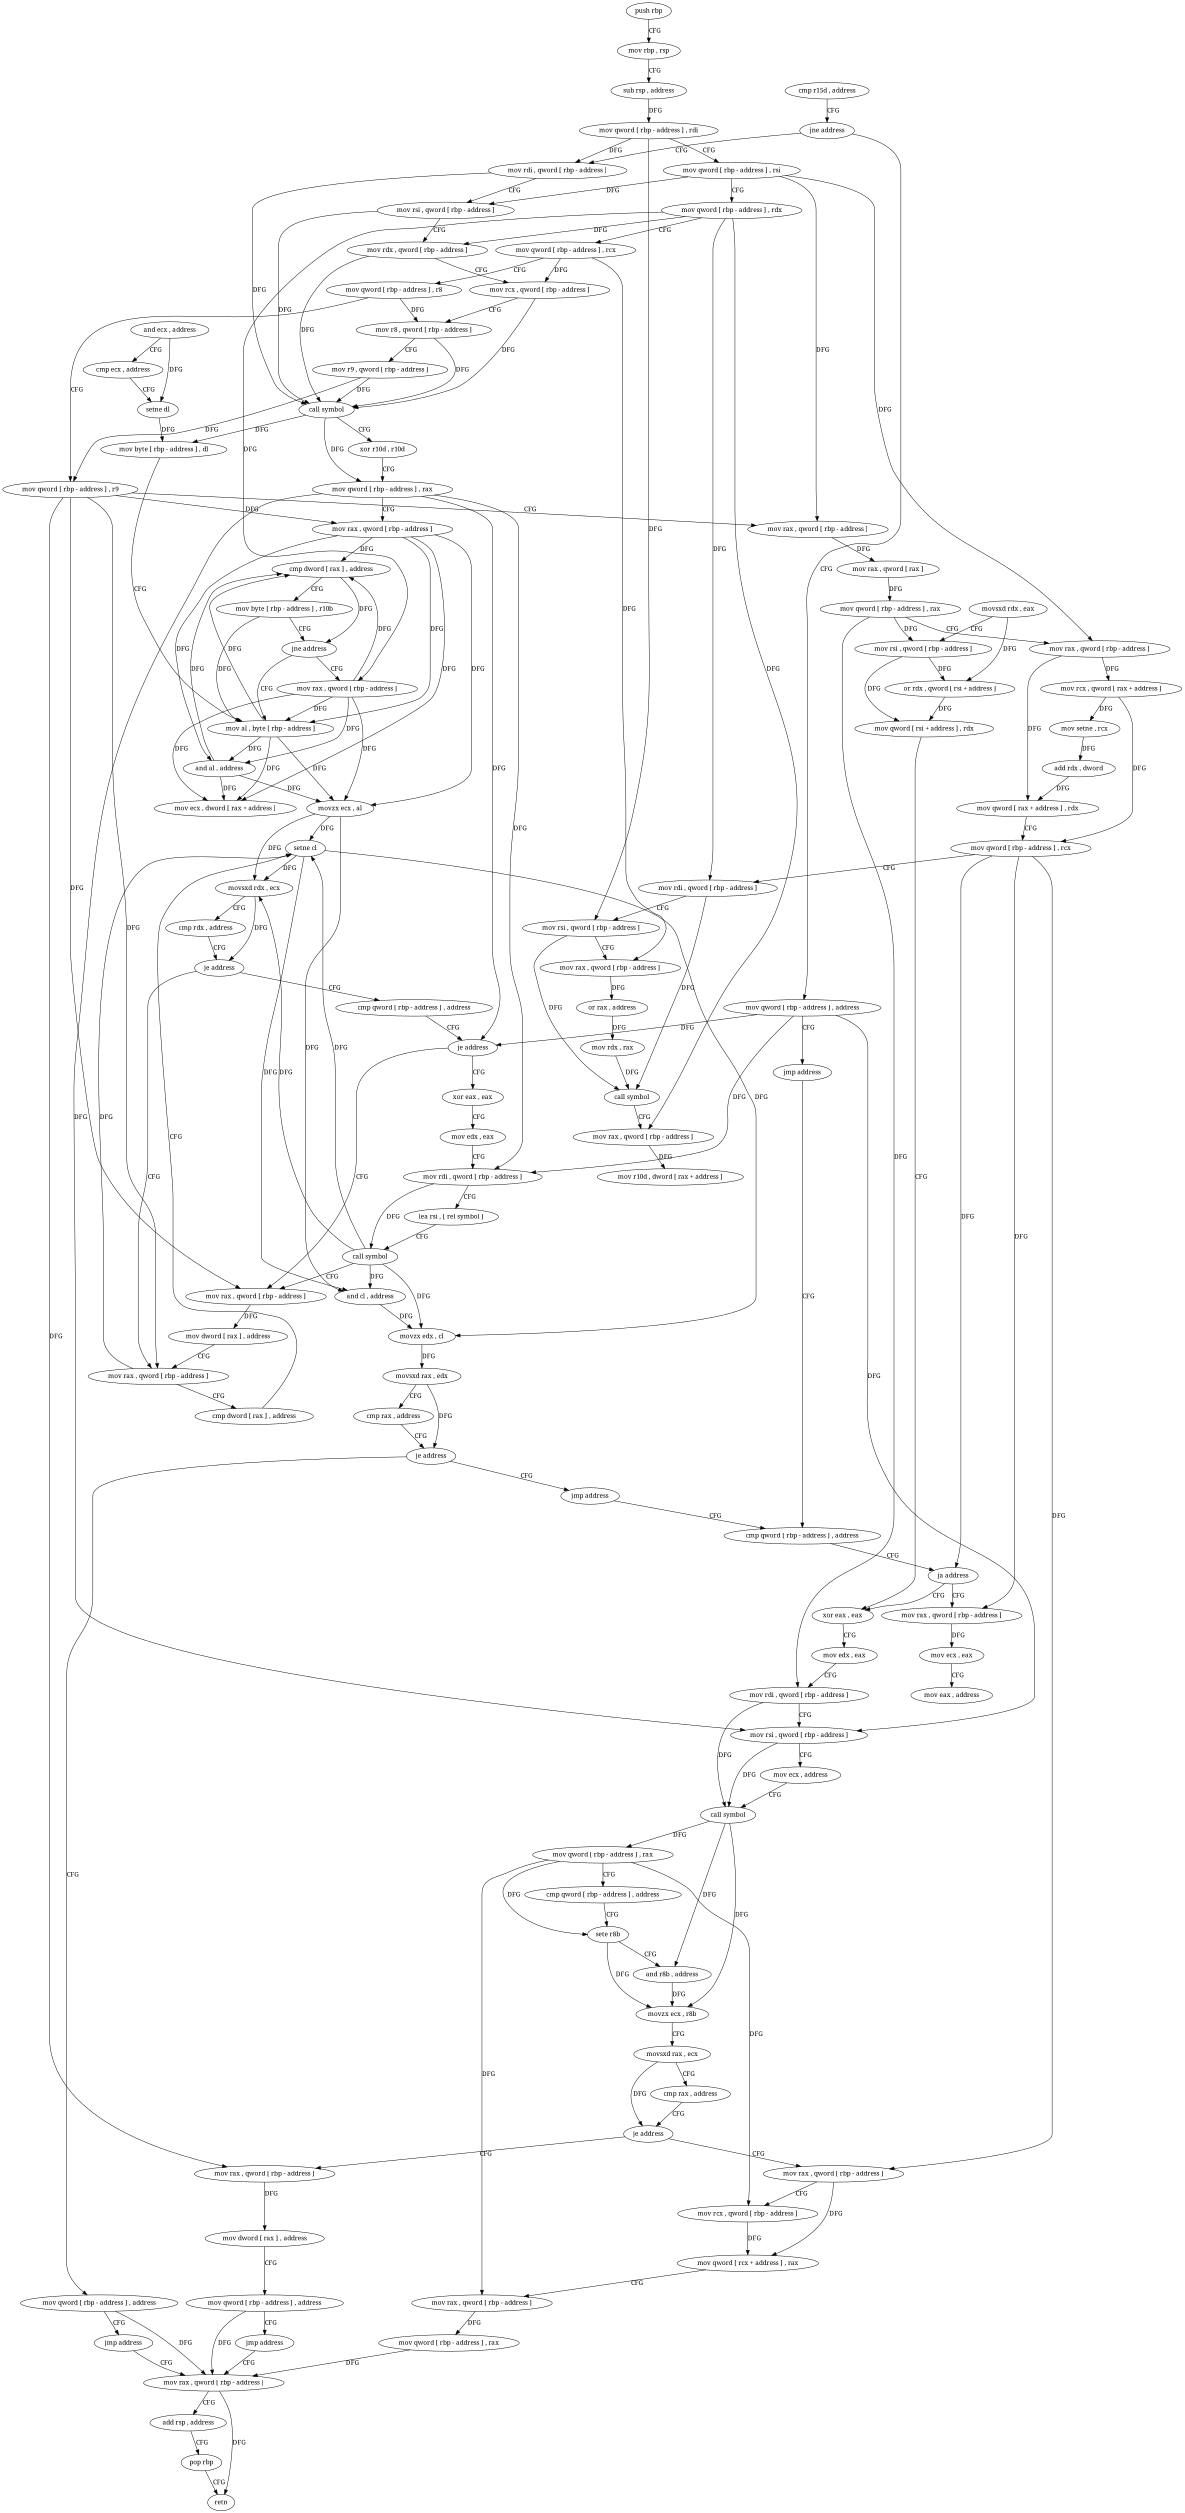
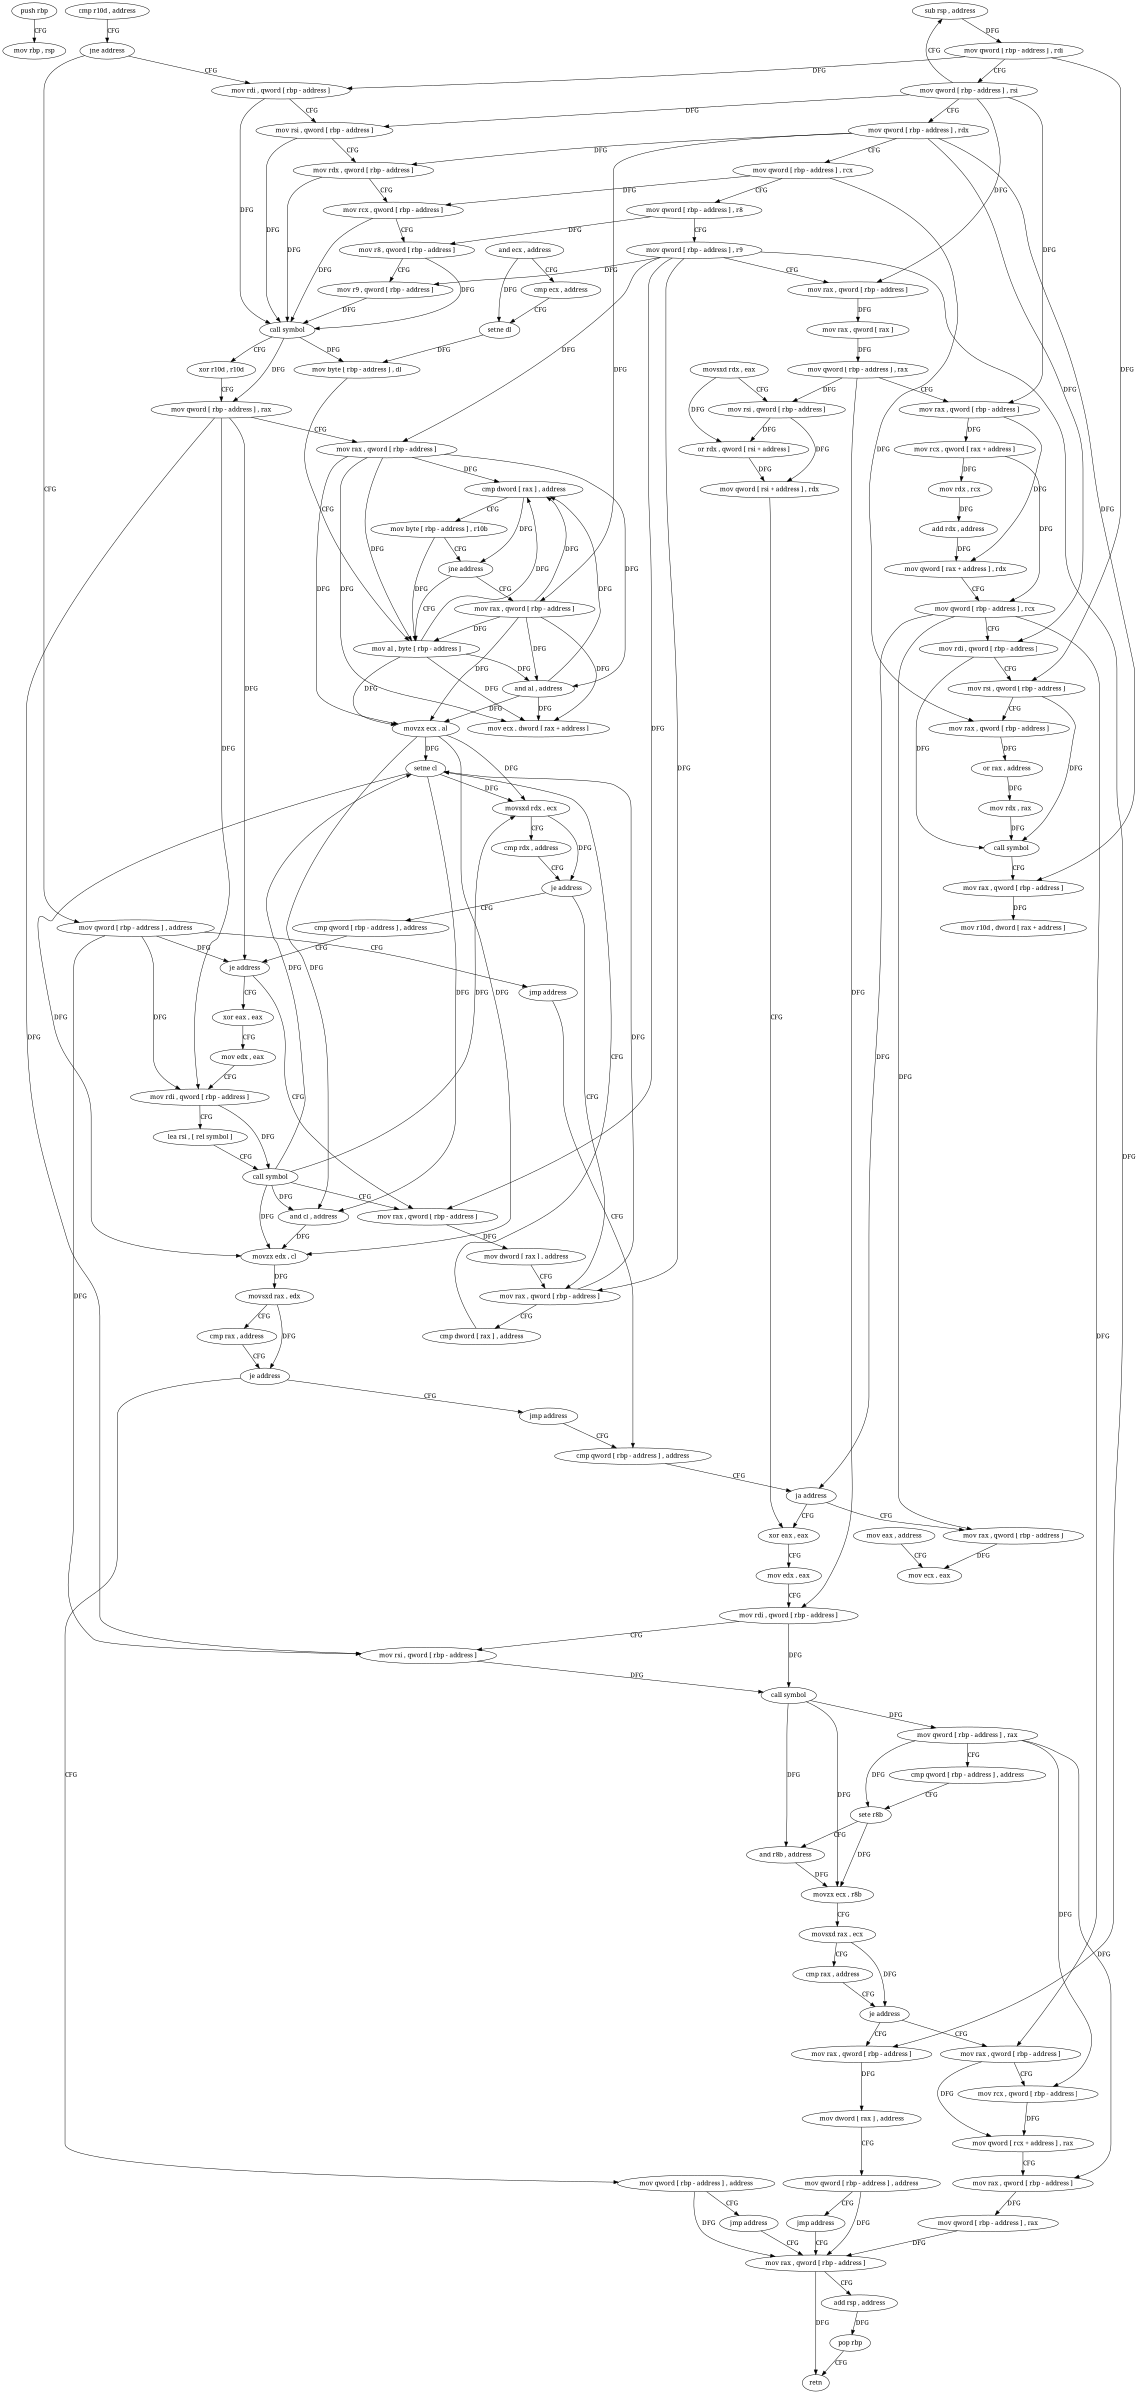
(649, 69) -> (927, 56)
(827, 91) -> (107, 11)
(211, 425) -> (555, 274)
(1085, 729) -> (960, 490)
(1079, 769) -> (958, 529)
none -> (507, 1072)
(952, 1673) -> (910, 1554)
(800, 1775) -> none
(202, 2443) -> (862, 2323)
